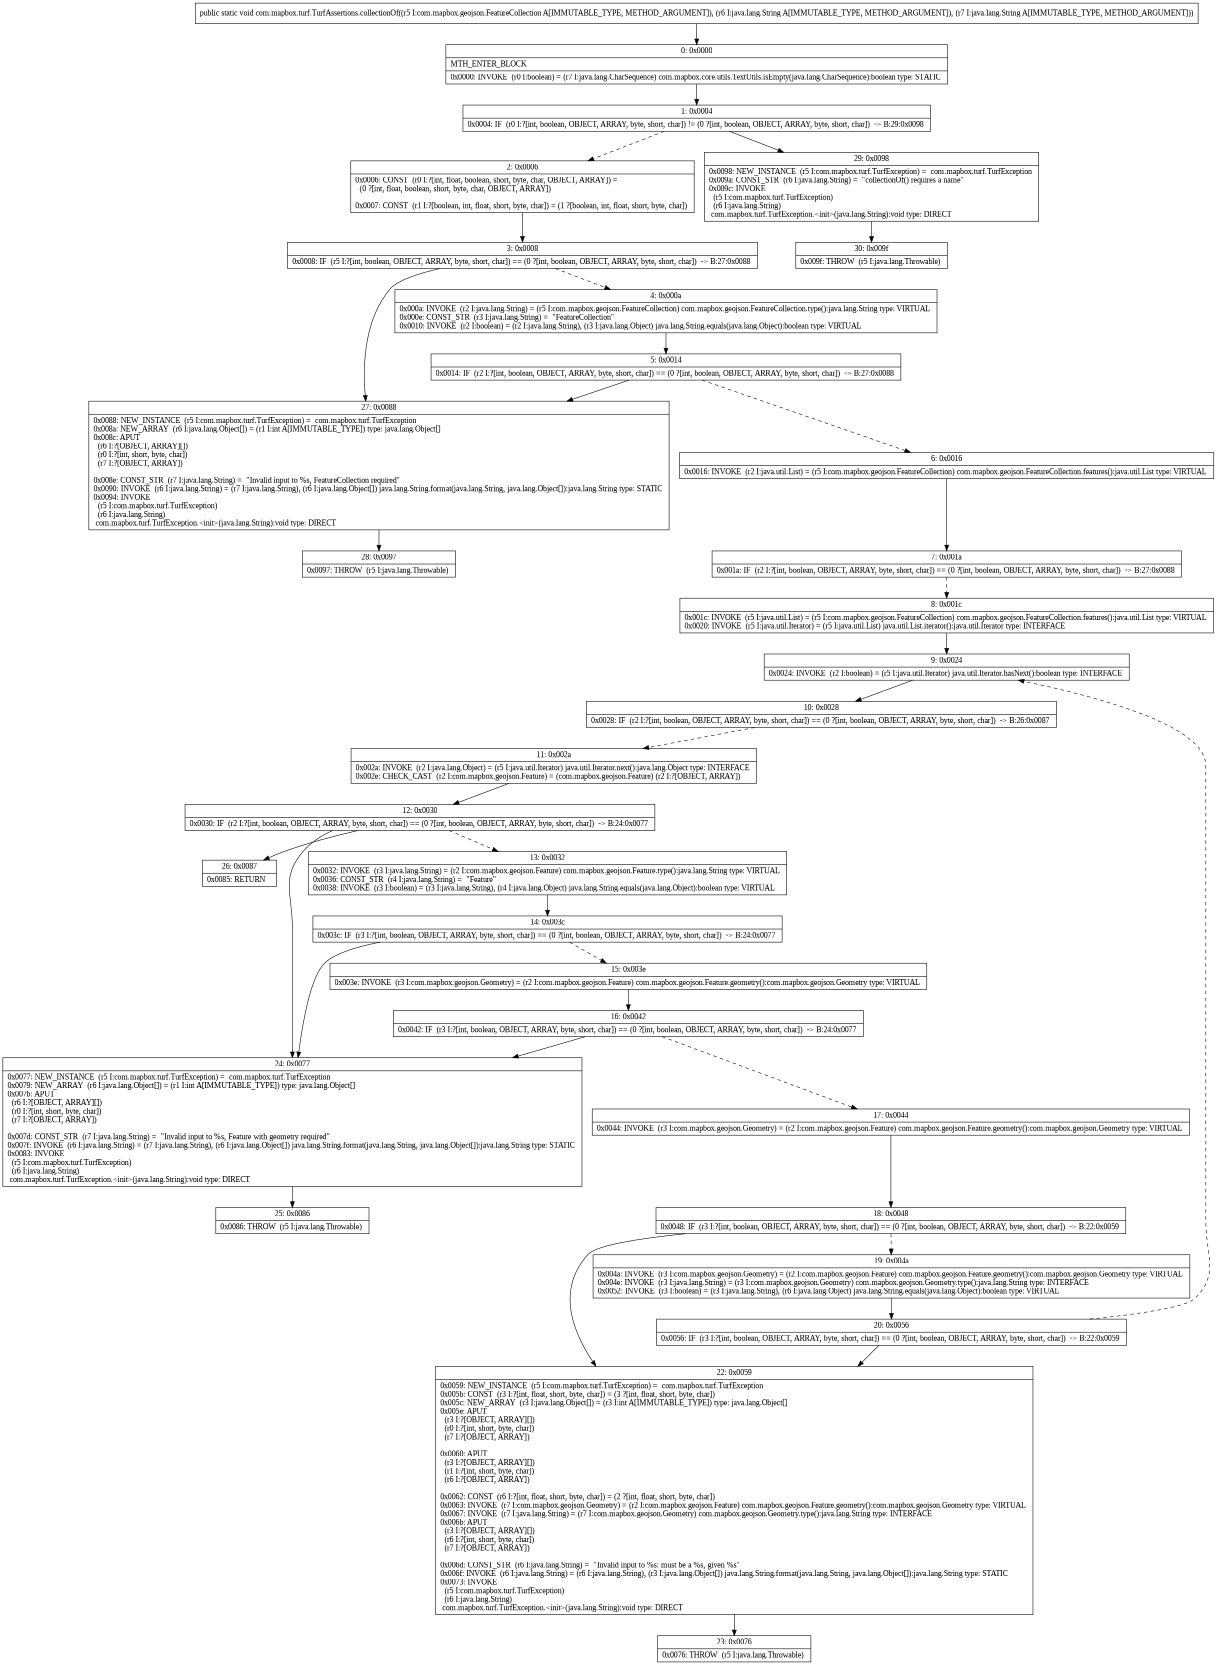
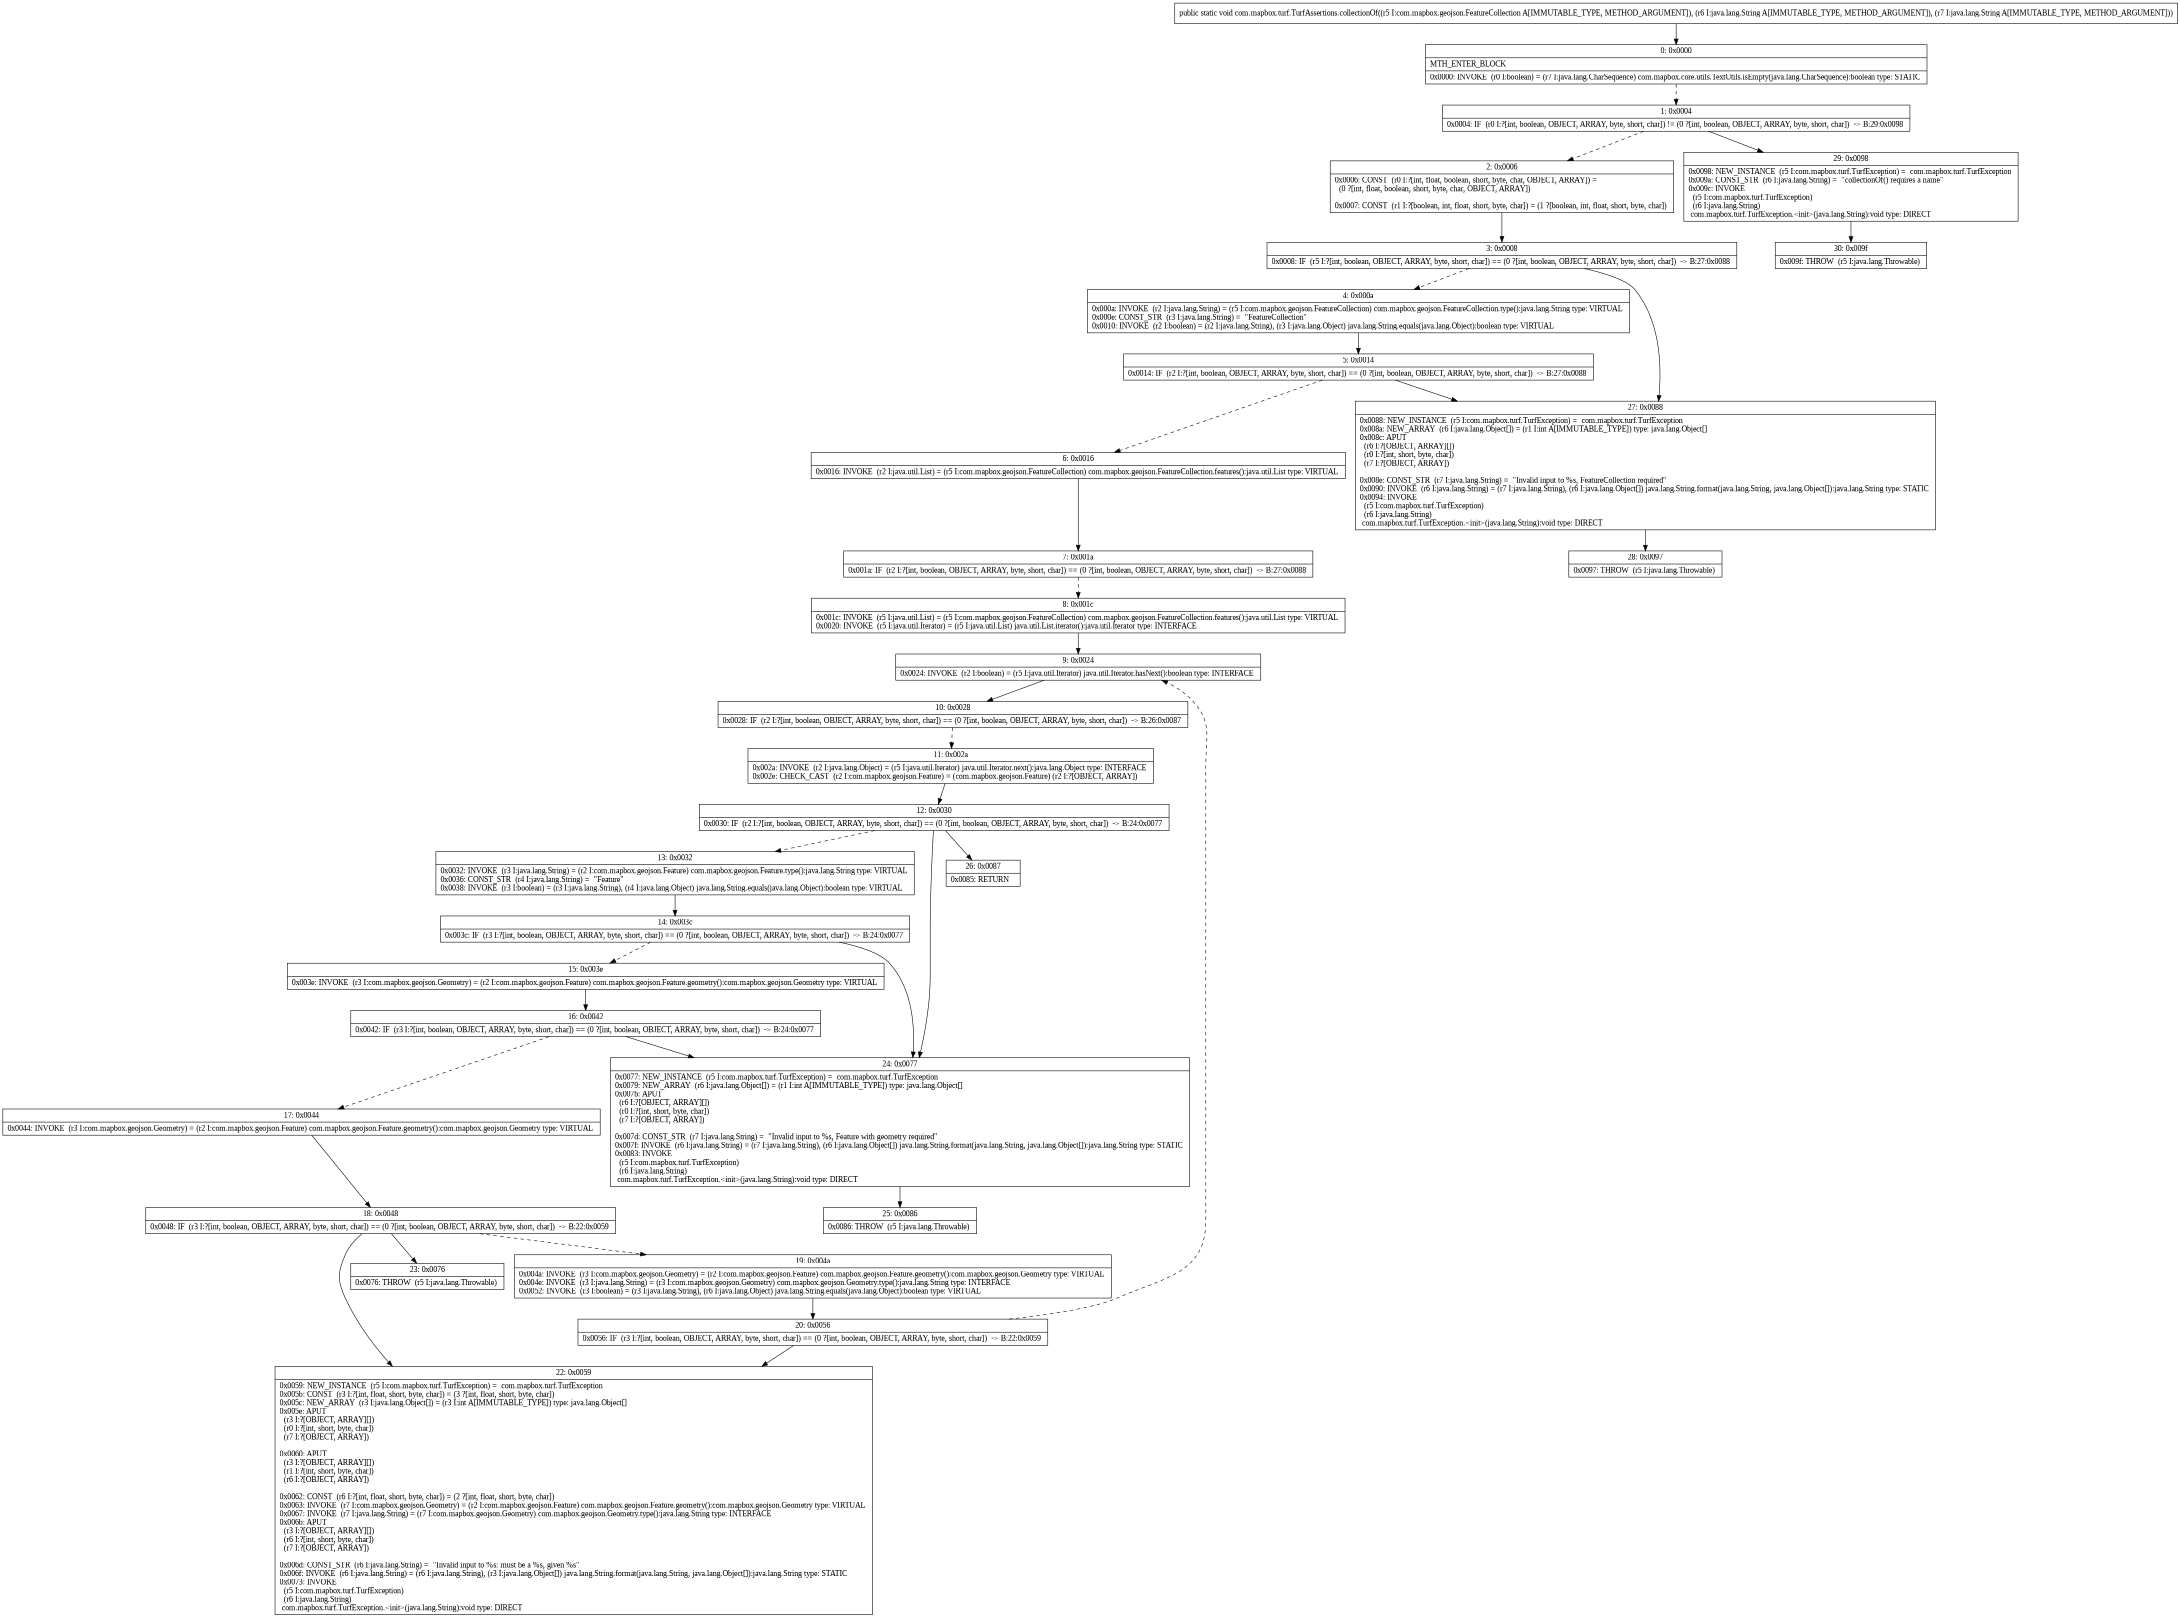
(697, 92) -> (1676, 92)
(734, 1622) -> (402, 1246)
